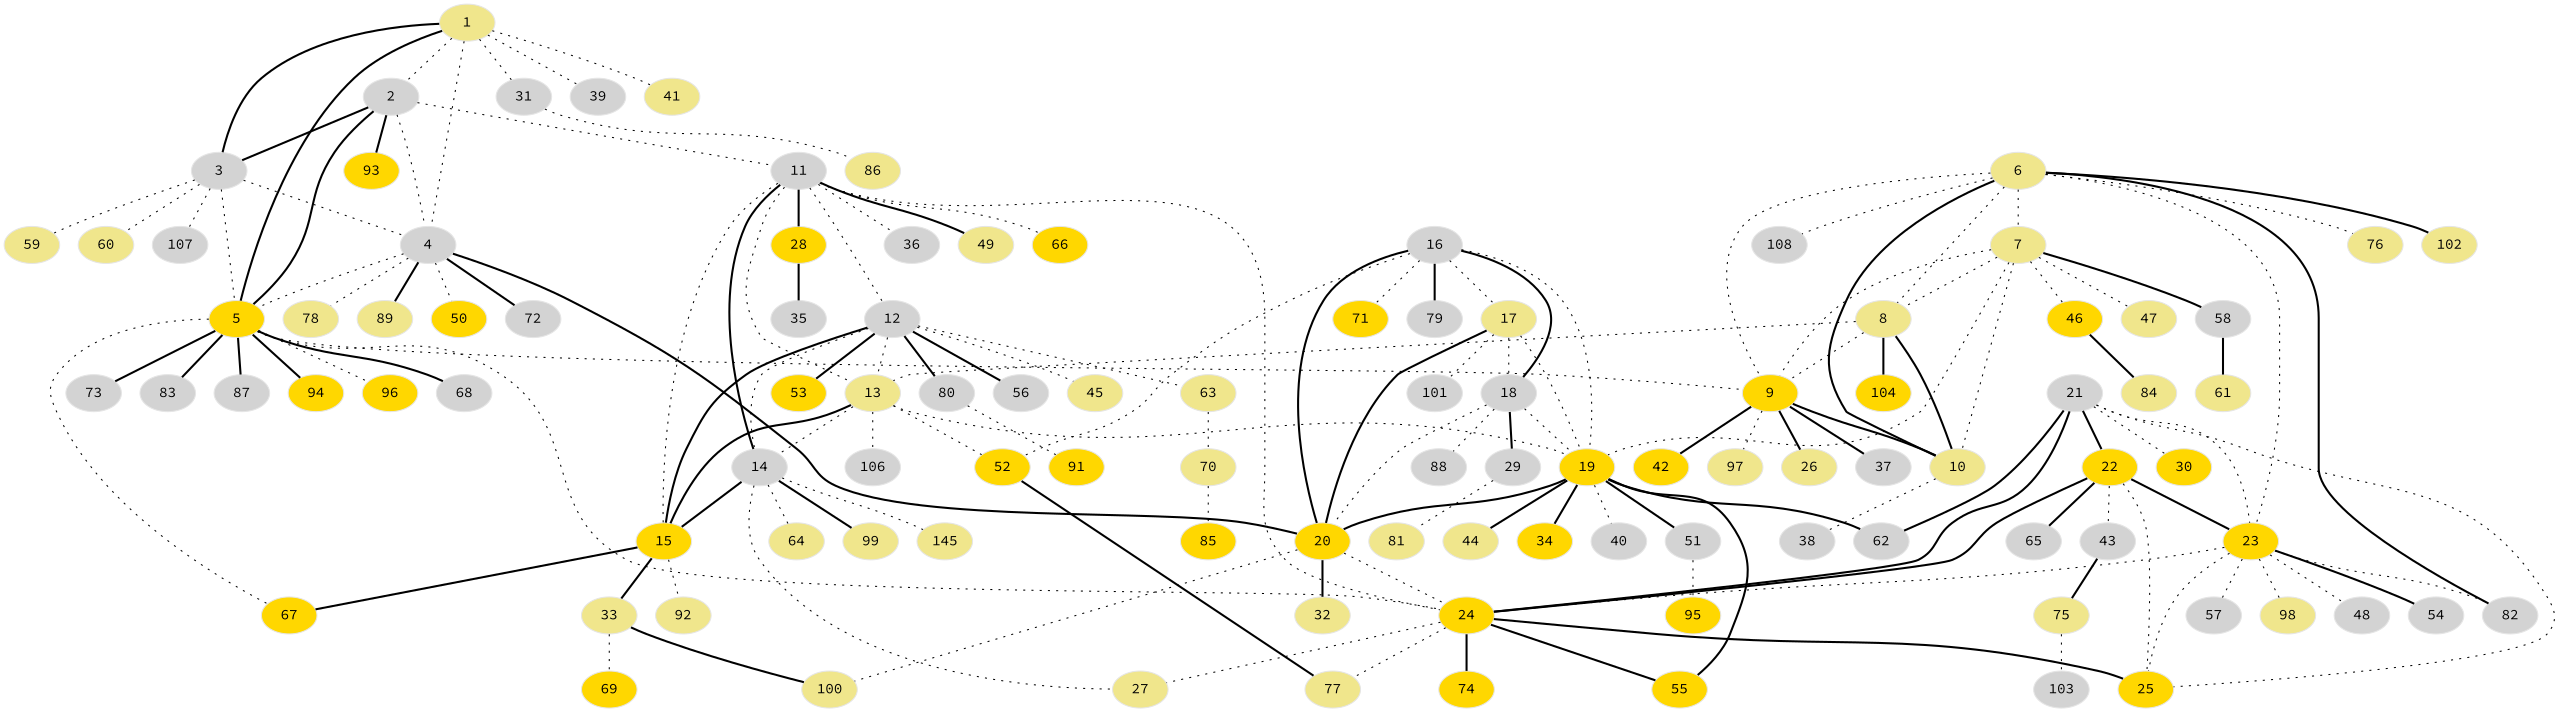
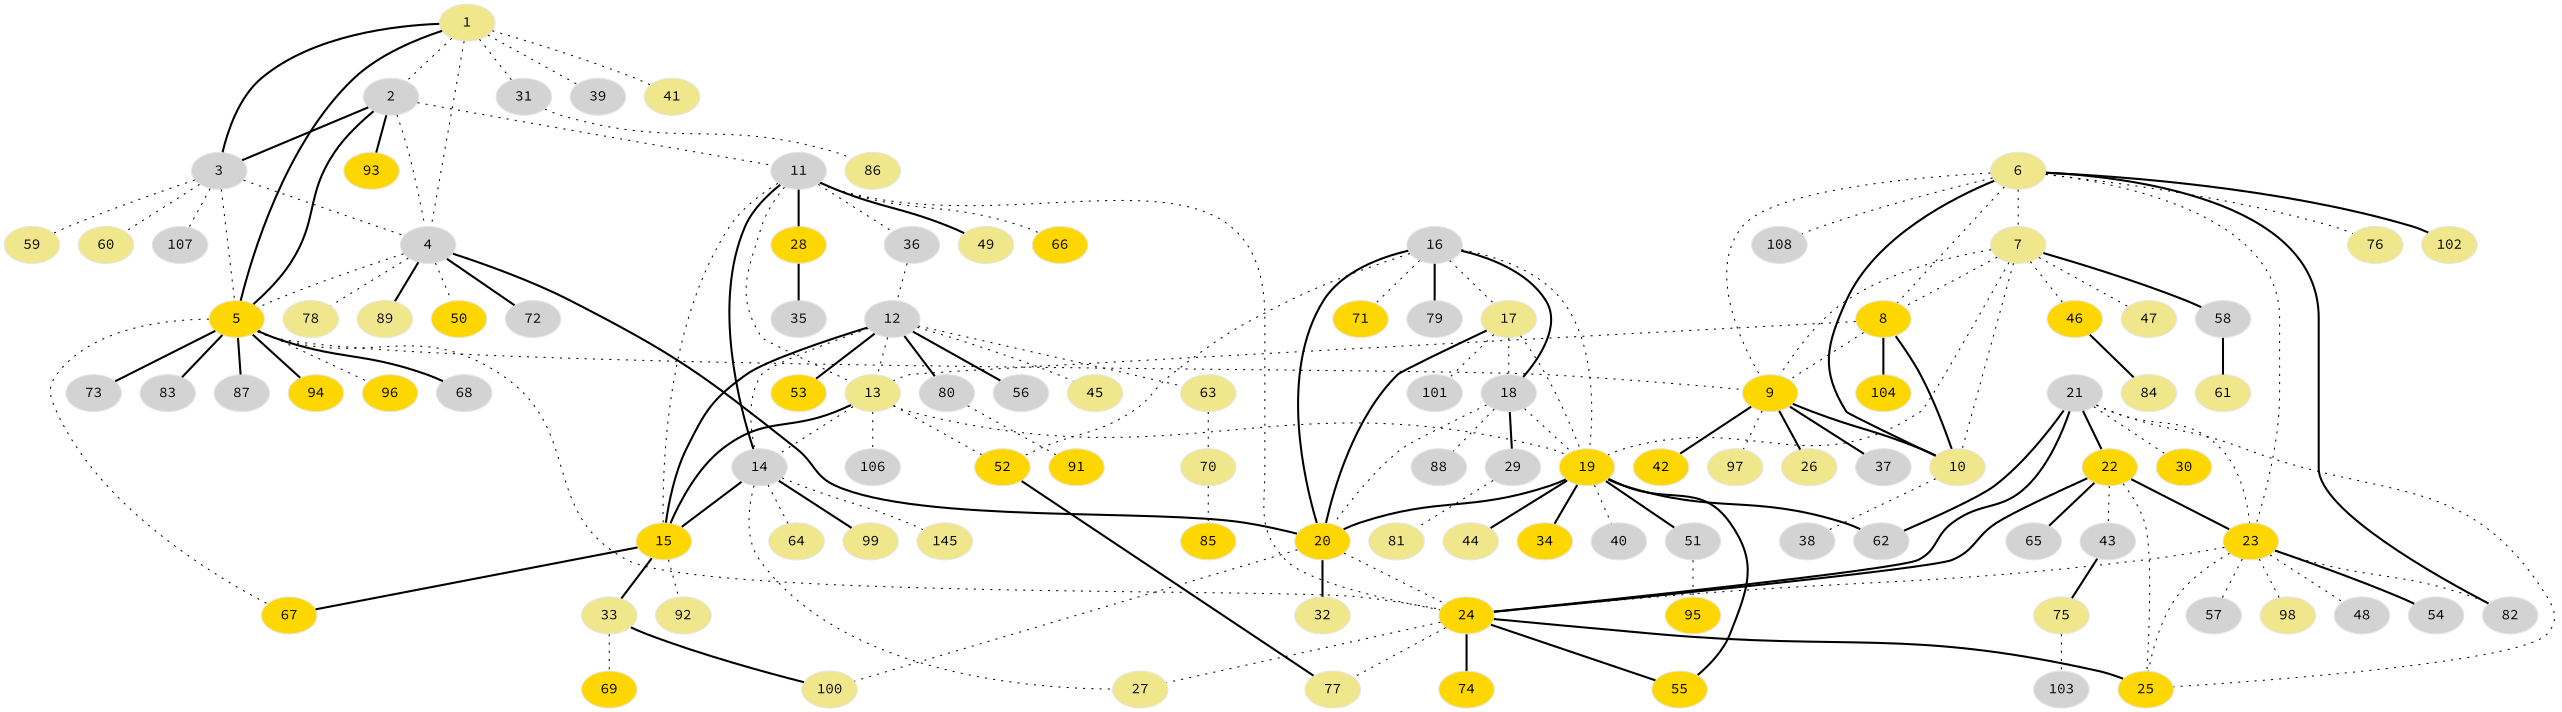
(847, 244) -> (902, 282)
(1883, 319) -> (1883, 319)
